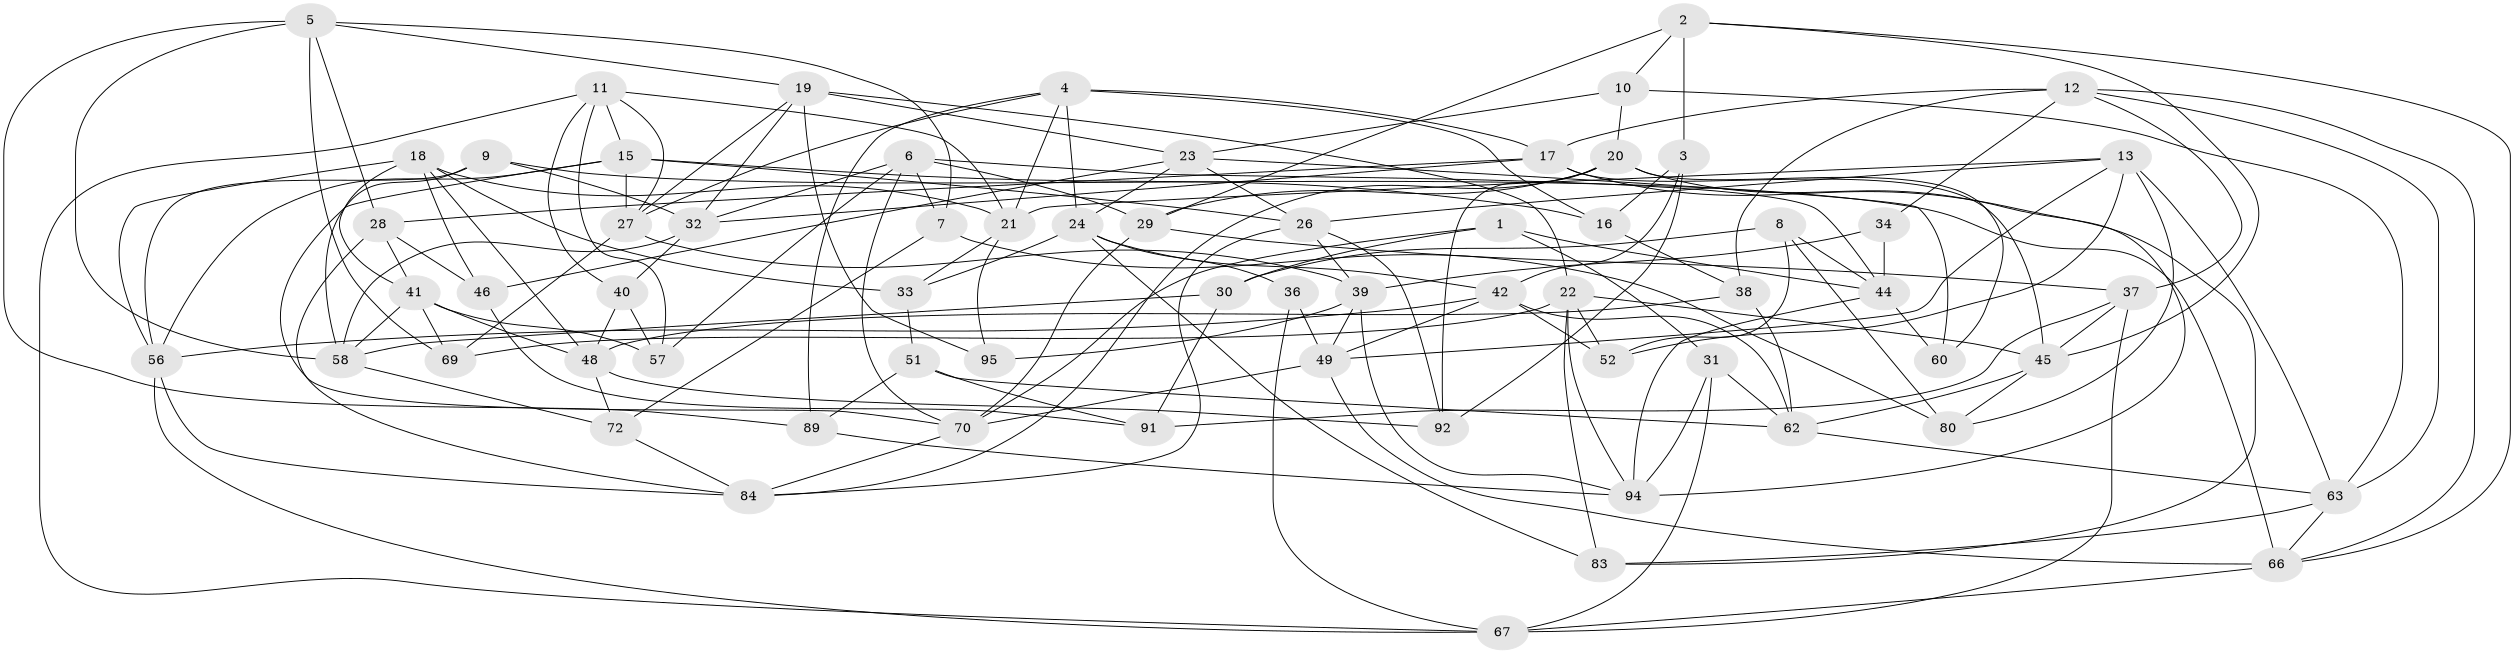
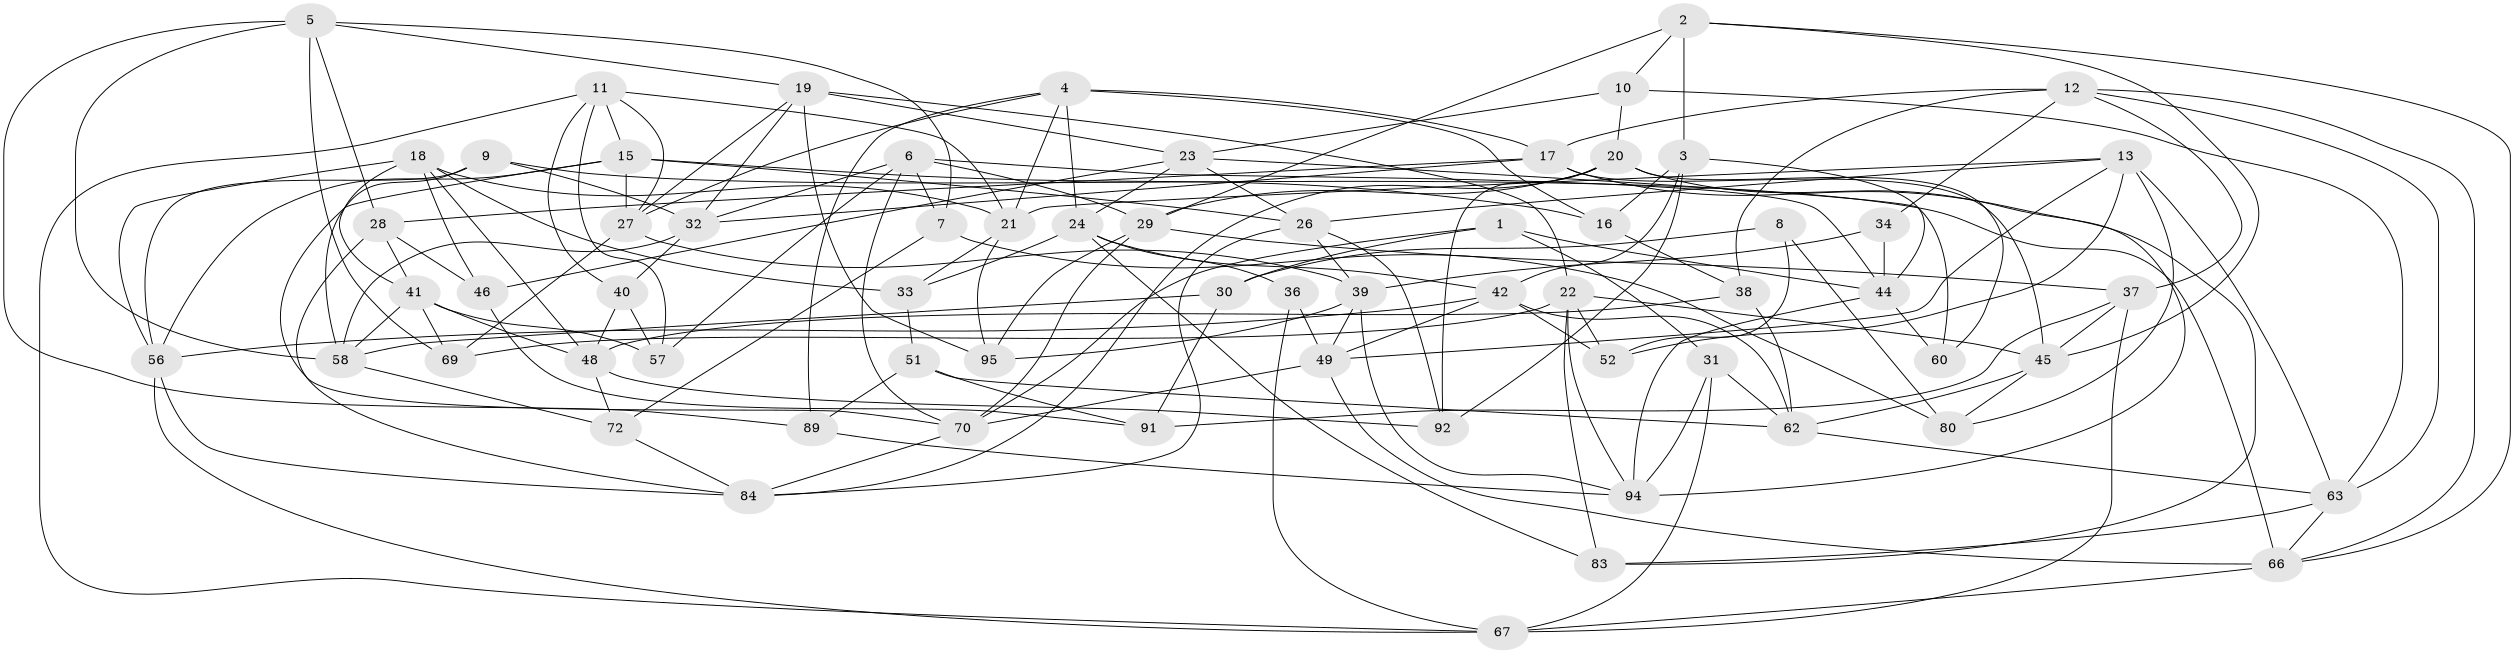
(1832, 259) -> (1856, 180)
none -> (1051, 277)
